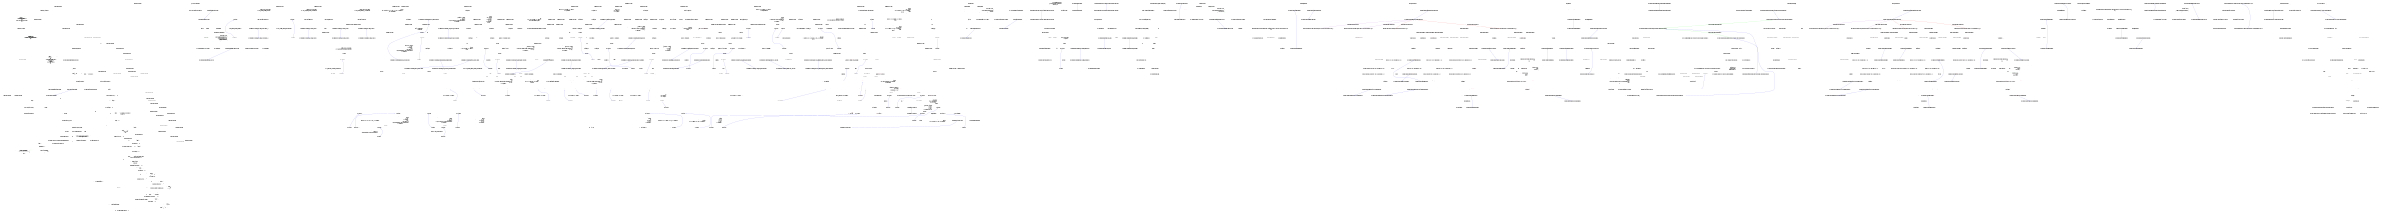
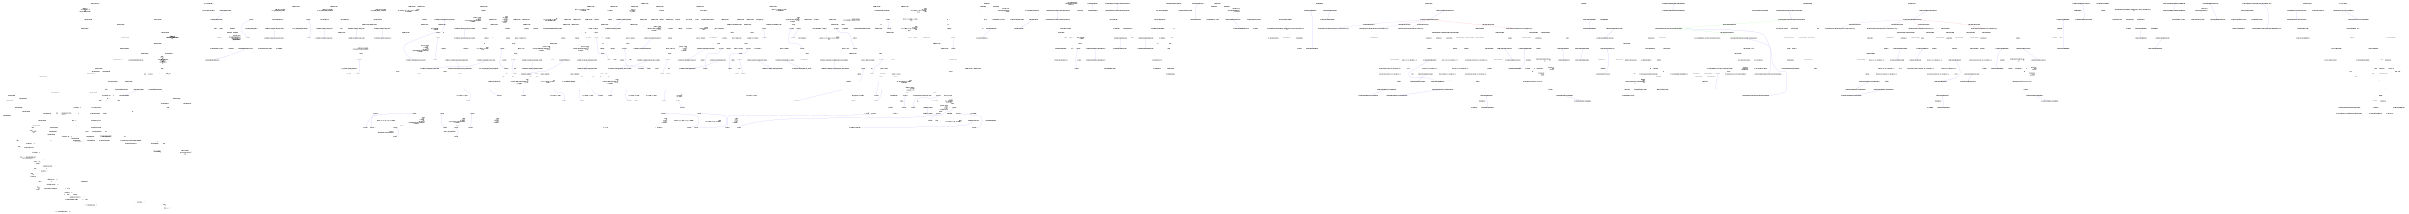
(38, 6) -> (121, 24)
